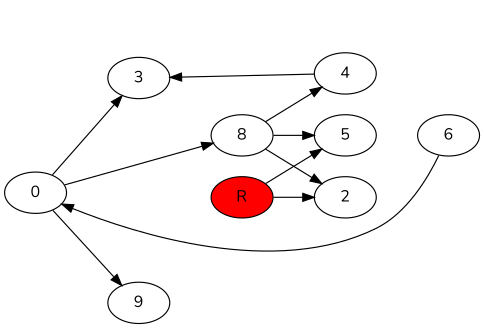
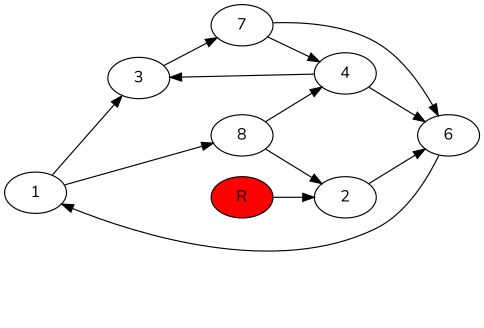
none -> (242, 25)
none -> (392, 101)
(345, 135) -> none
none -> (392, 169)
(36, 193) -> (36, 193)
(139, 303) -> none
